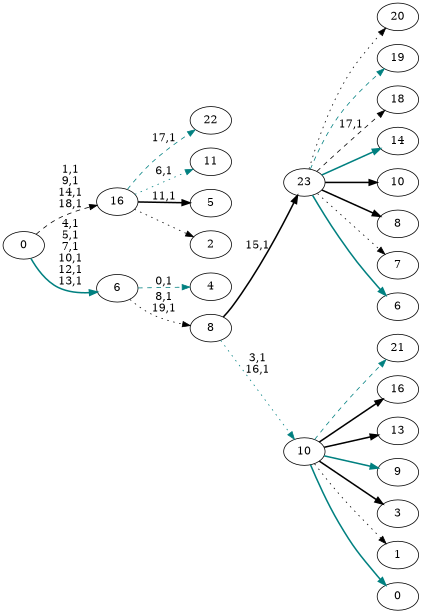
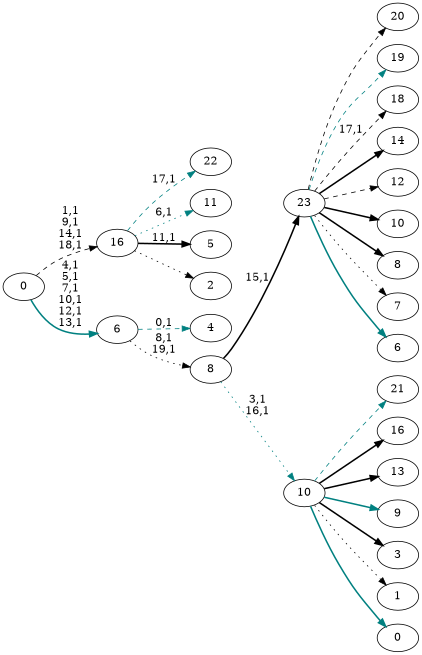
(336, 97) -> (334, 107)
(348, 163) -> (348, 174)
none -> (398, 182)
